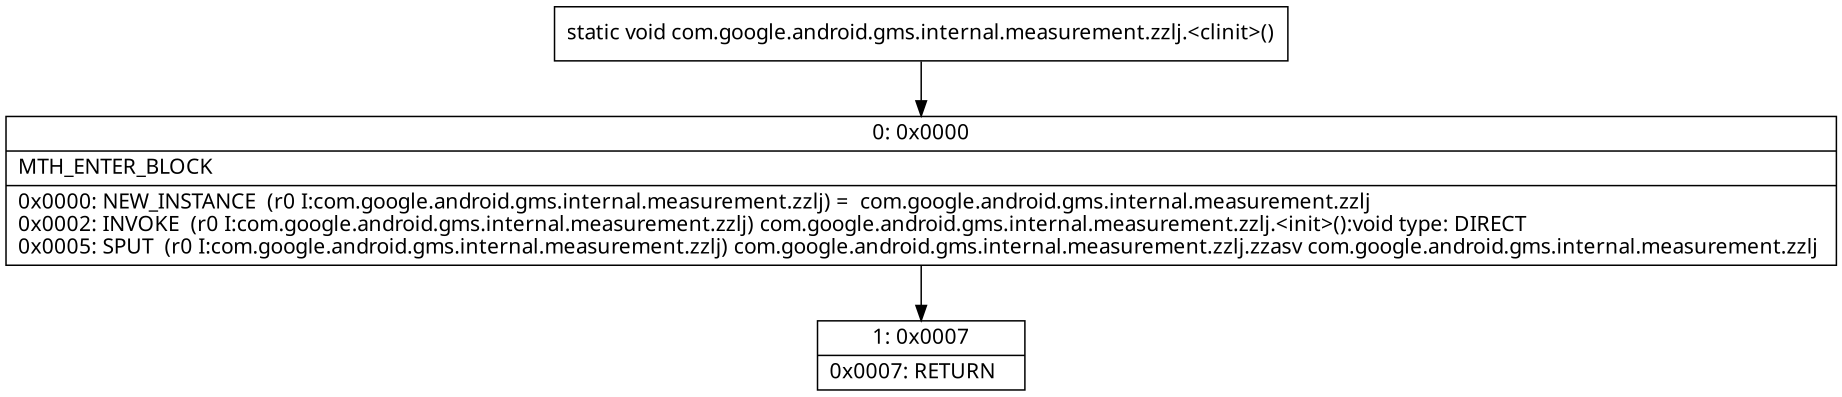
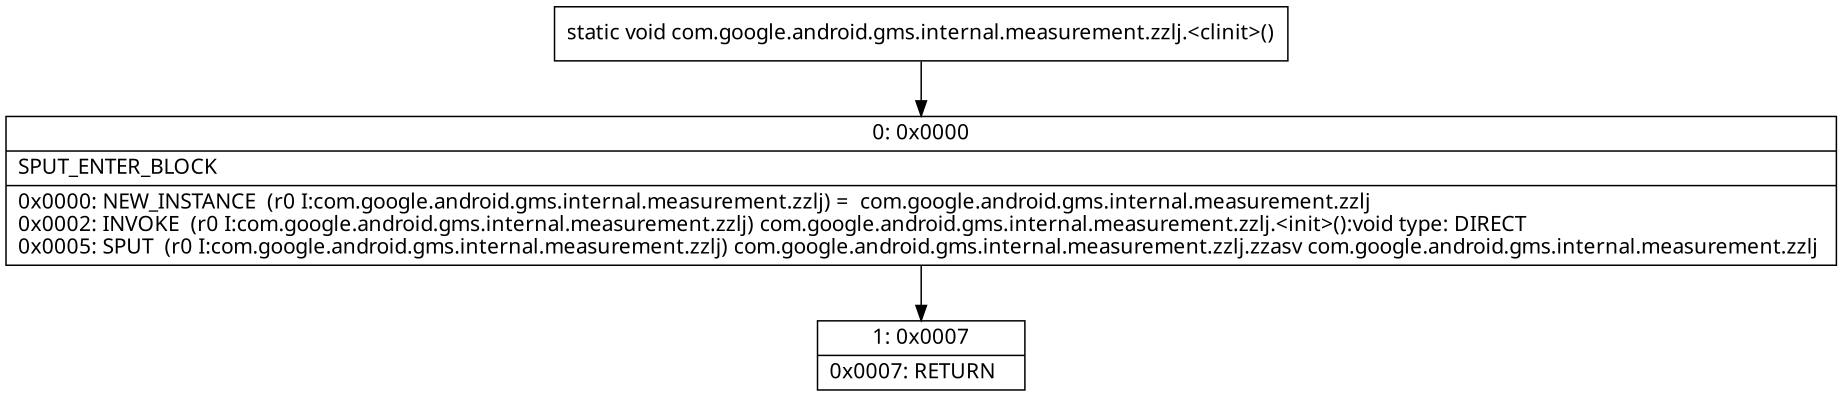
(116, 168) -> (118, 168)
